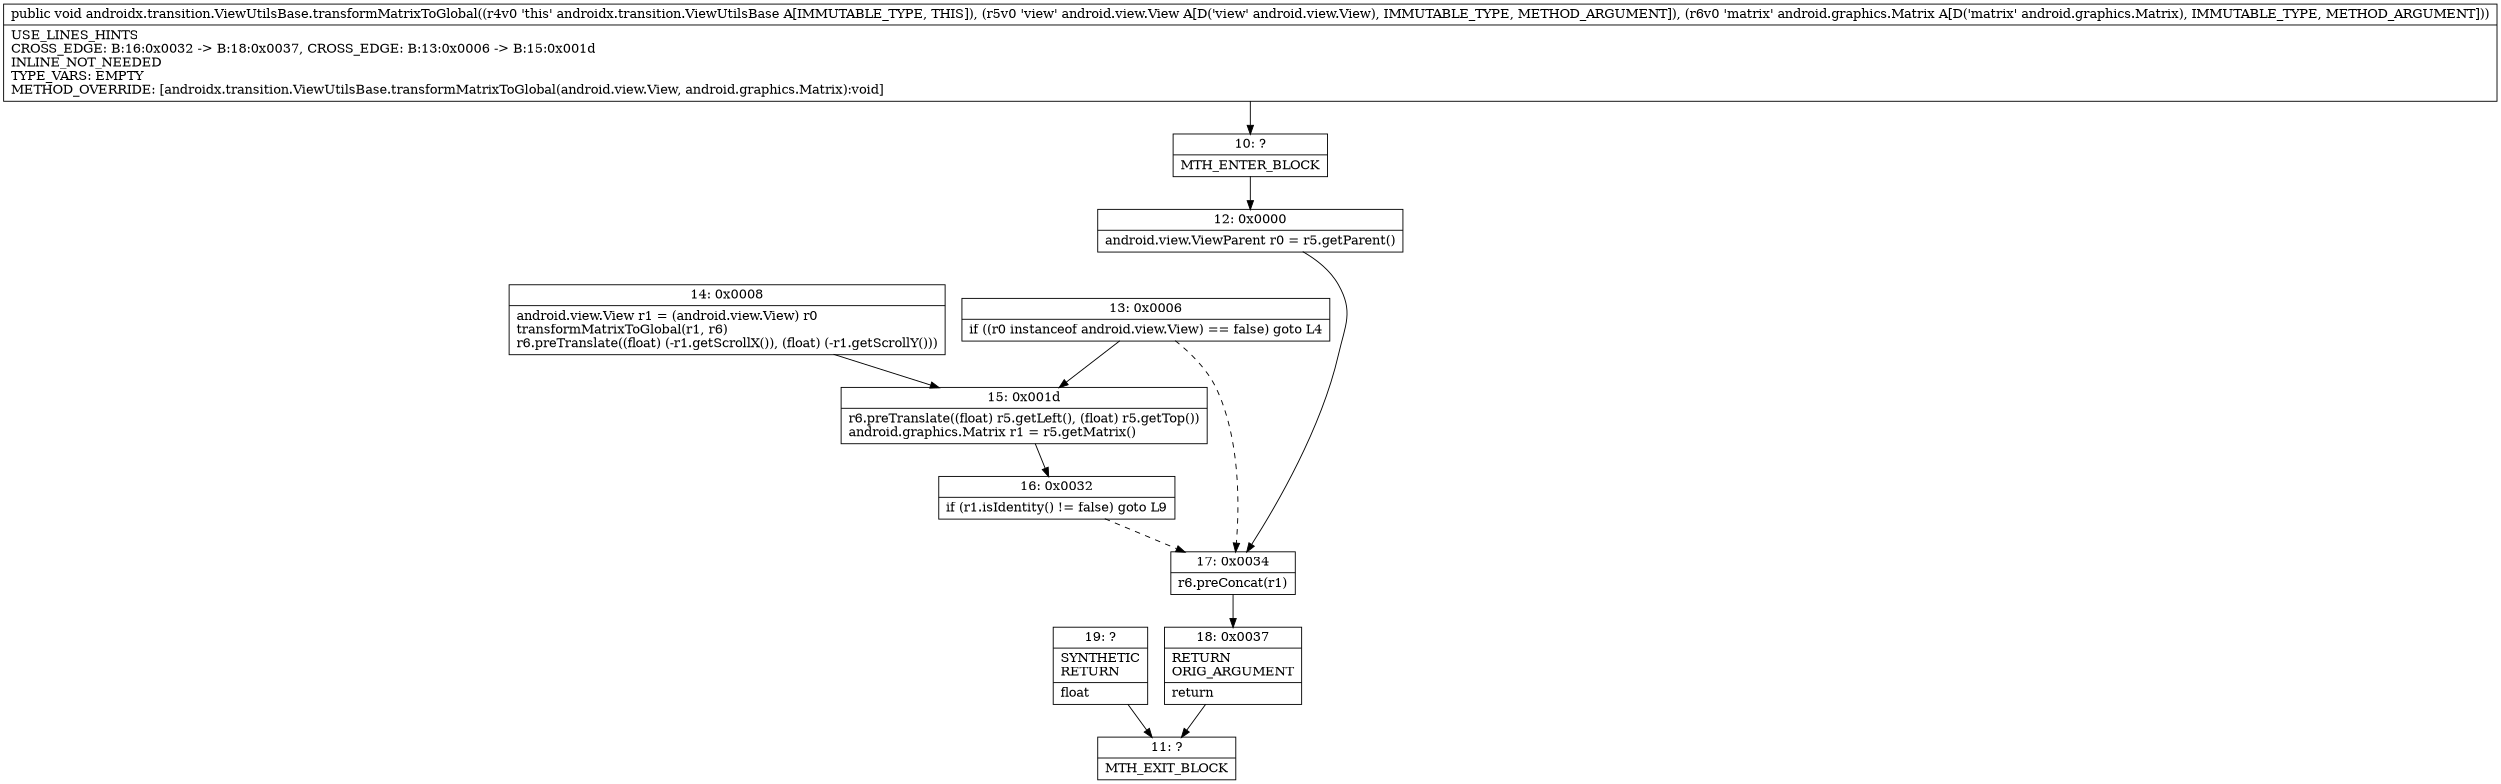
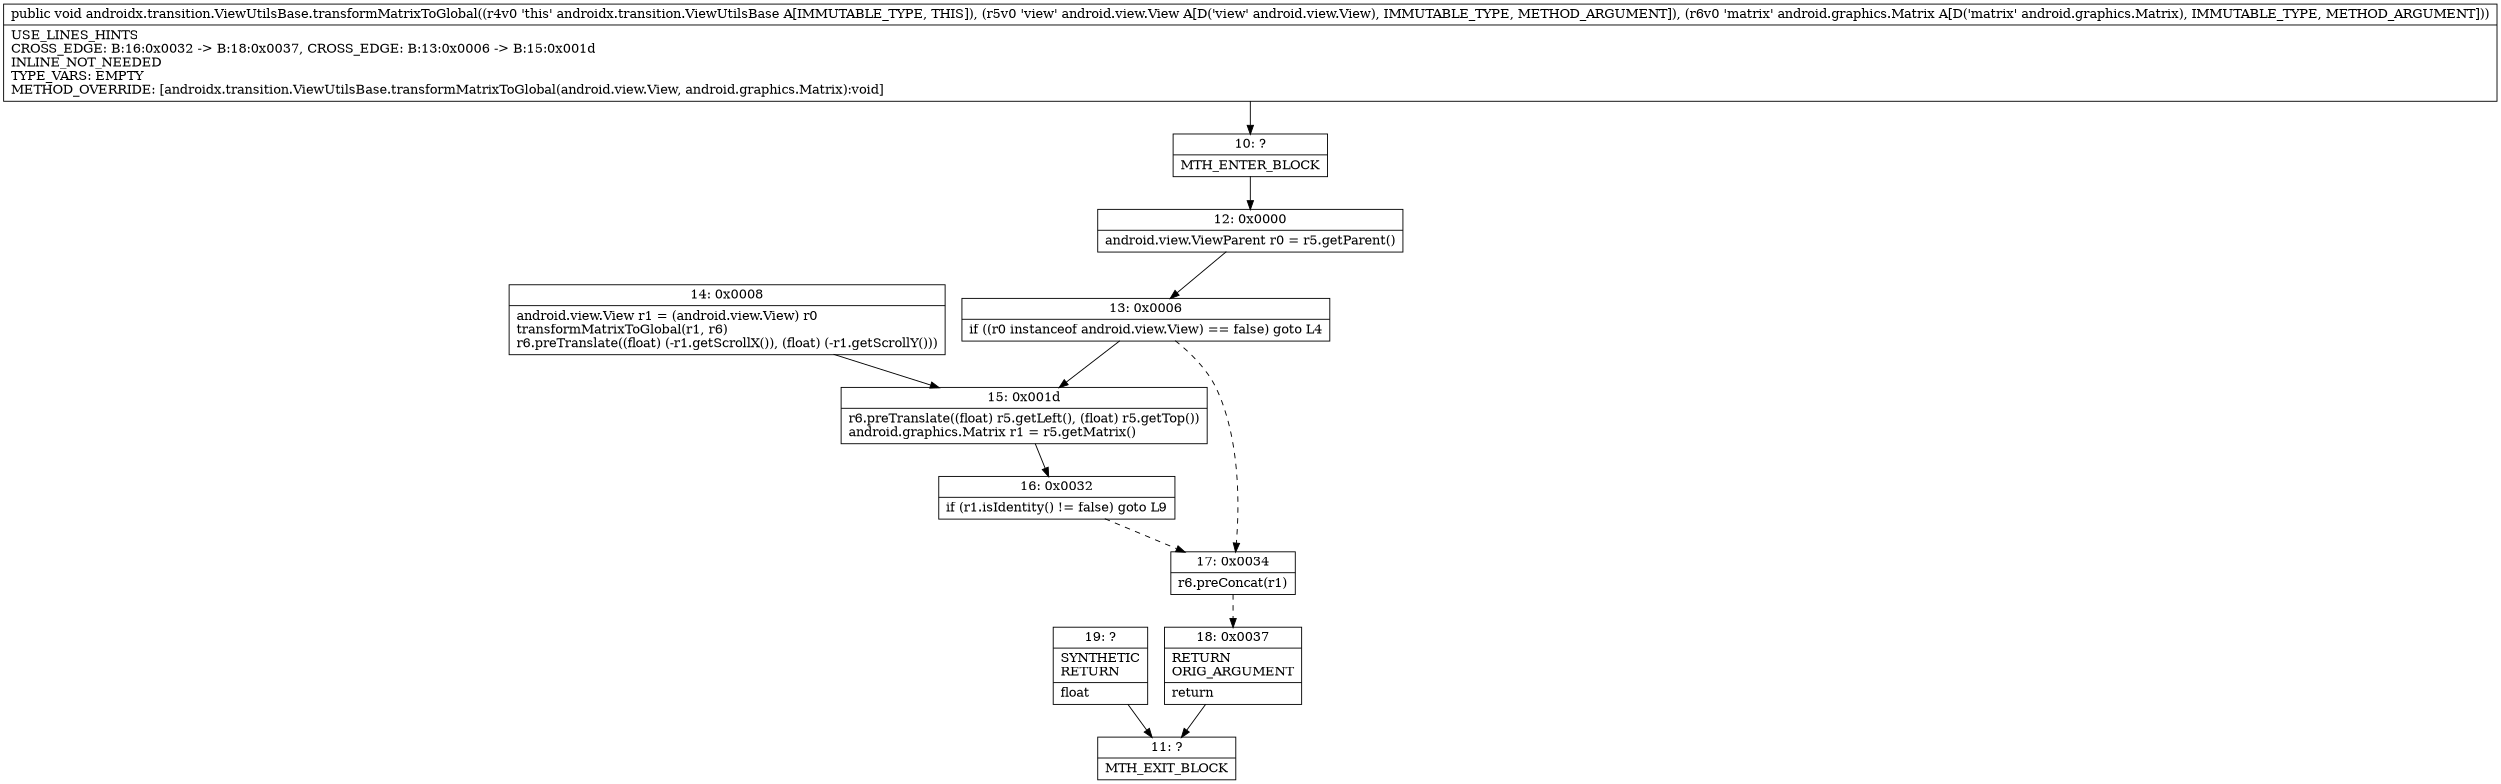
(1326, 397) -> (1202, 272)
(1233, 606) -> (1233, 606)
